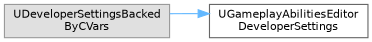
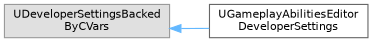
(184, 14) -> (195, 29)
